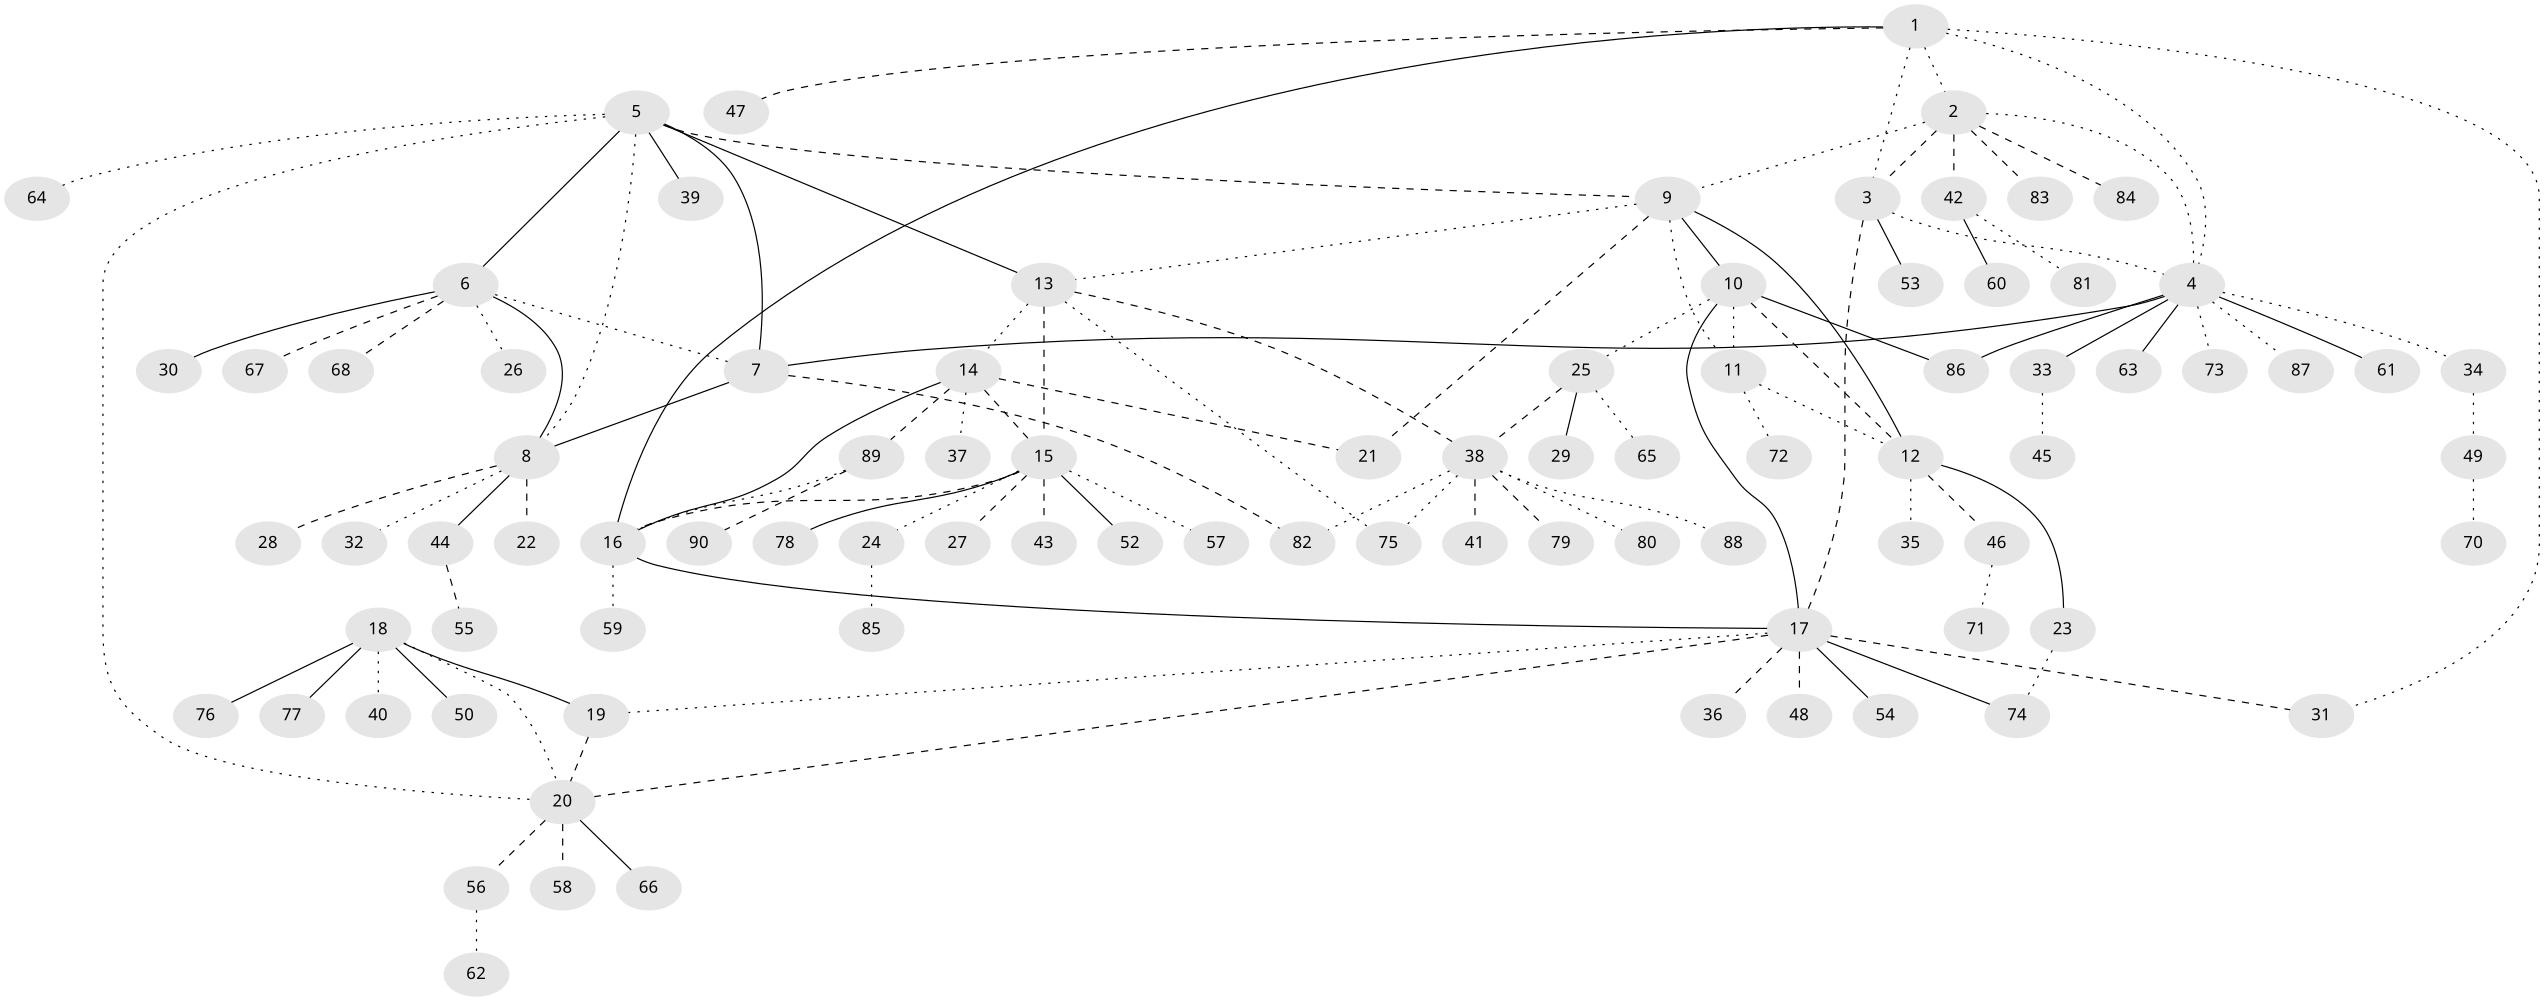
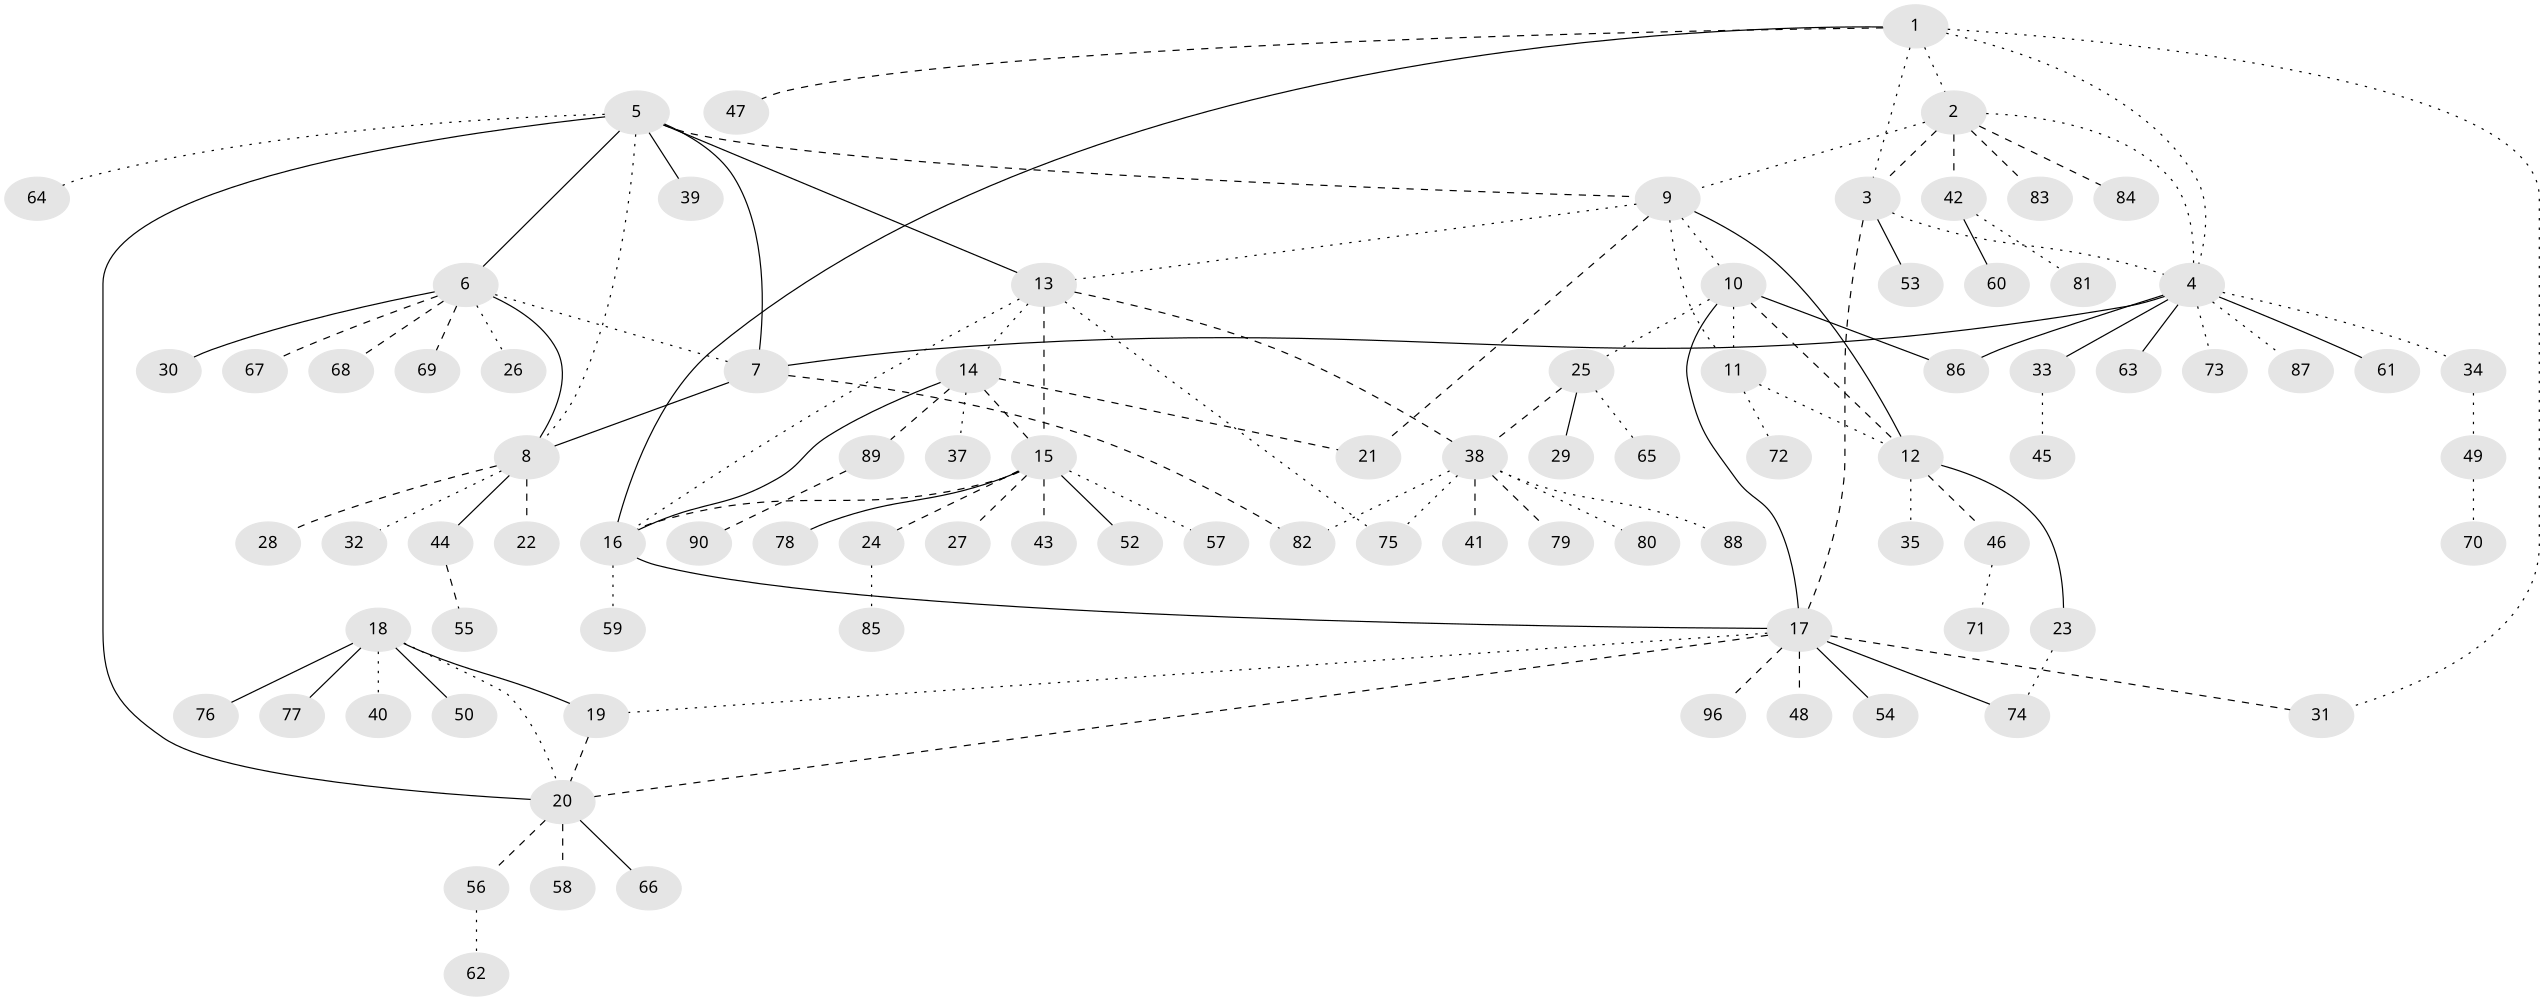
(1701, 242) -> (1701, 242)
none -> (427, 371)
(103, 435) -> (103, 435)
(763, 495) -> (824, 407)
(958, 500) -> (958, 500)
(1713, 716) -> (1713, 716)
